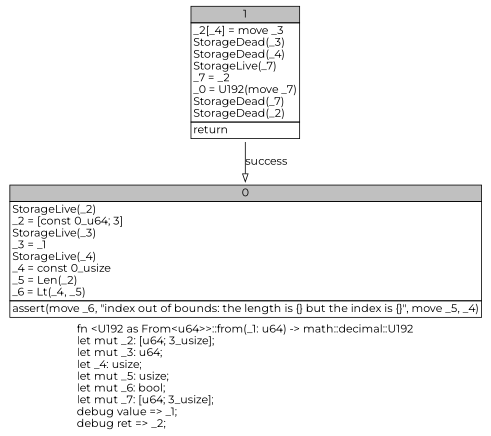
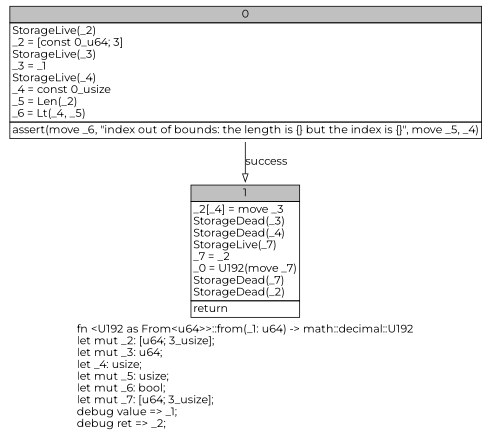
(245, 158) -> (245, 158)
